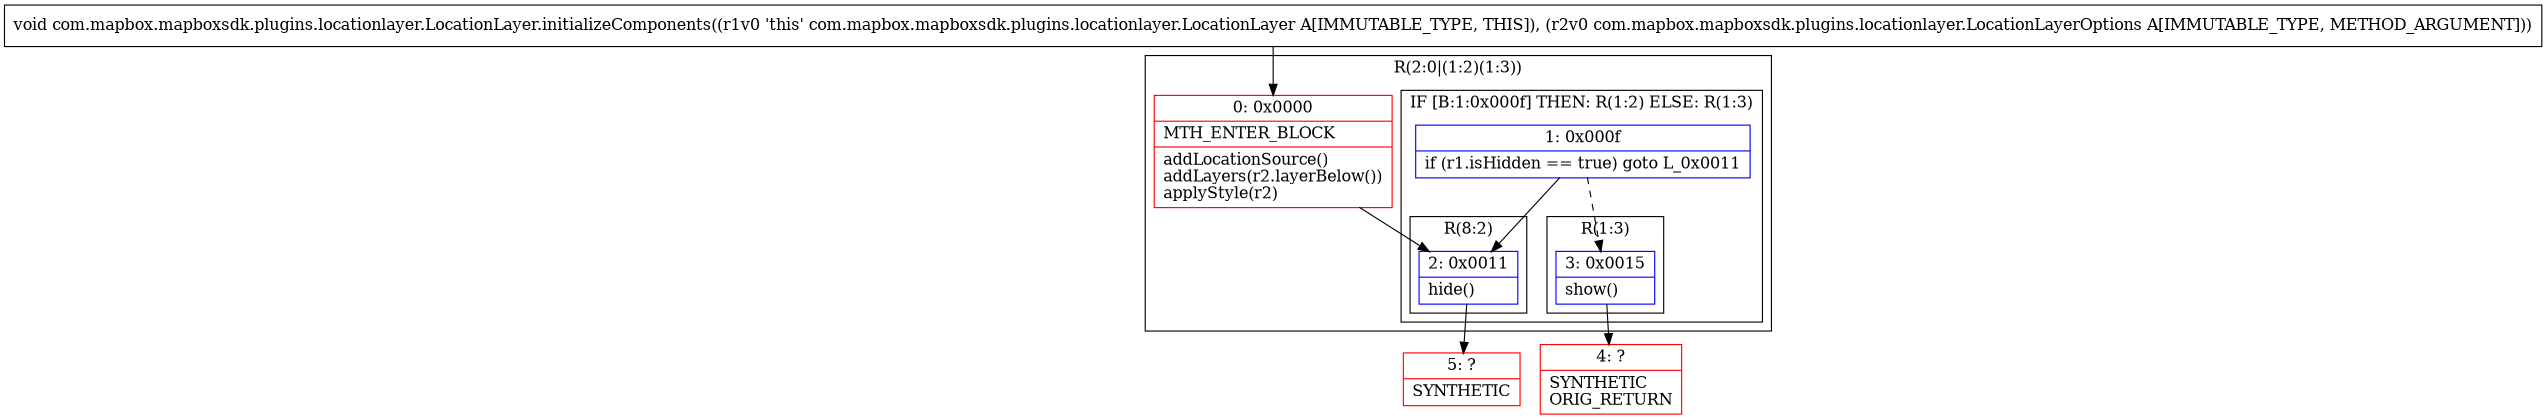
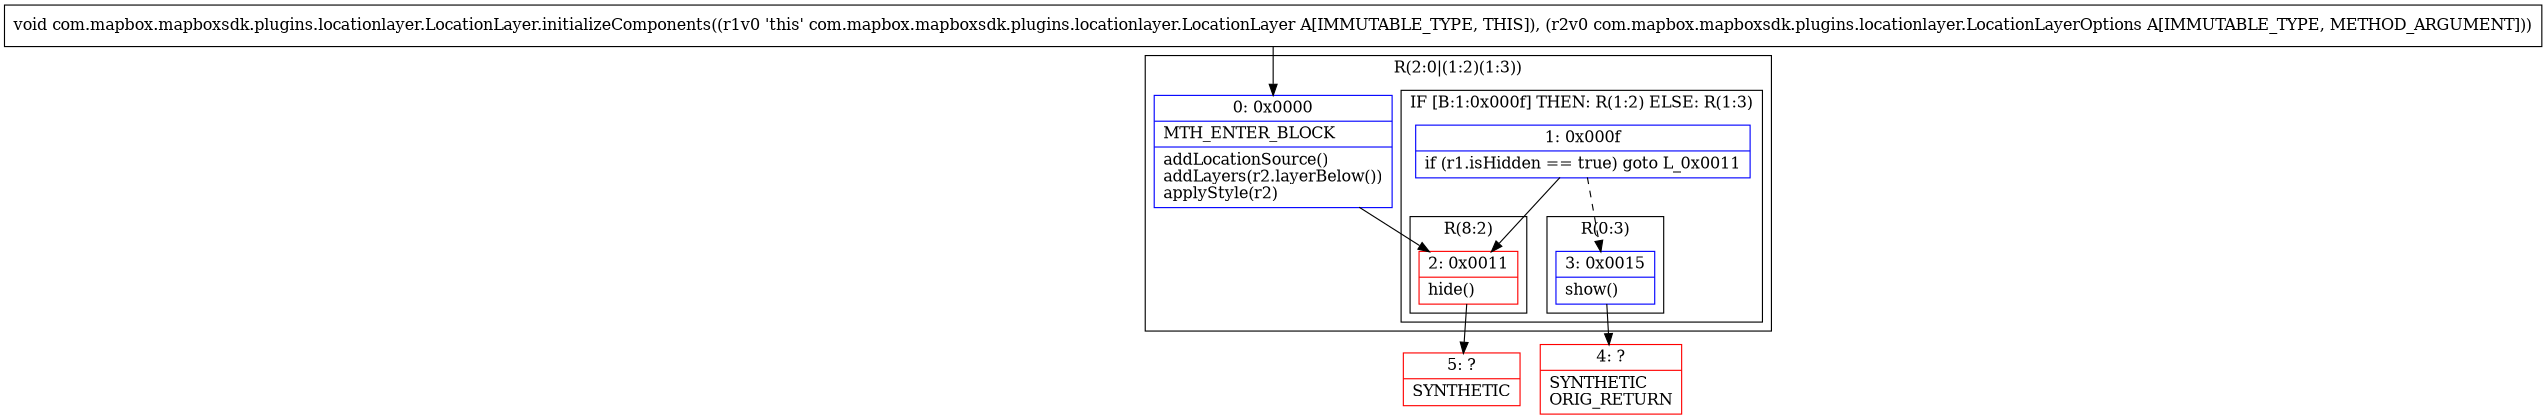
(1273, 152) -> (1273, 152)
(1605, 229) -> (1605, 229)
(1468, 278) -> (1468, 278)
